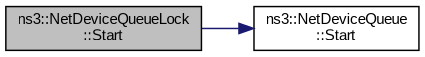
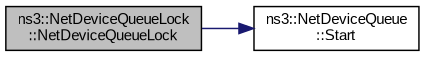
(104, 28) -> (104, 28)
